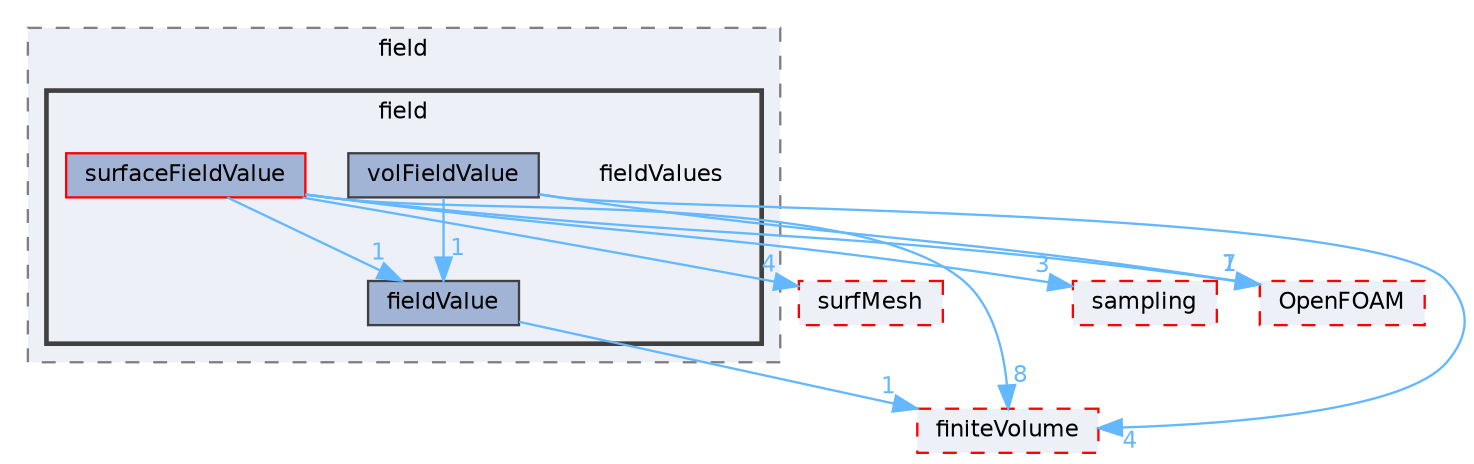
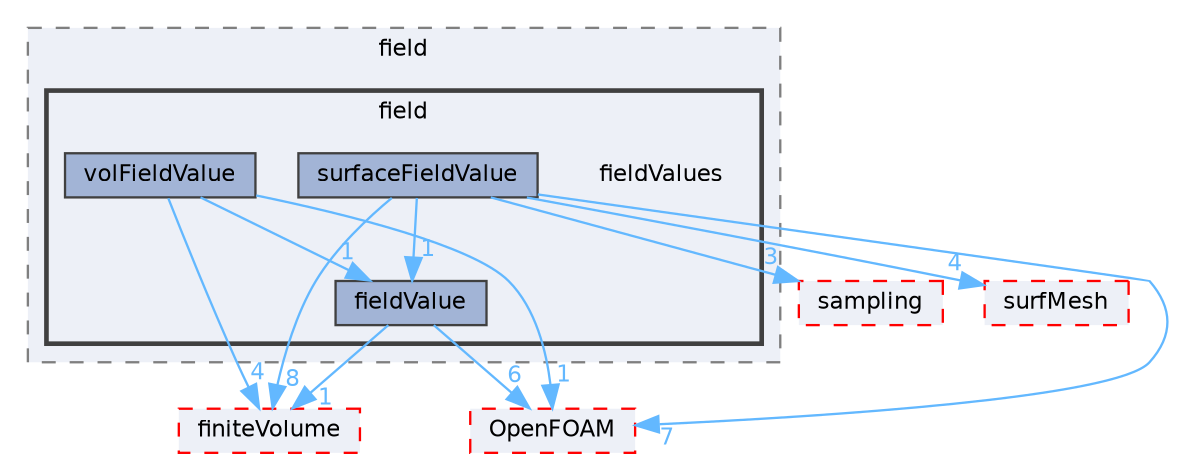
(186, 175) -> (418, 175)
none -> (473, 359)
